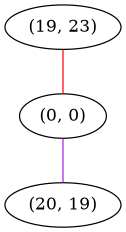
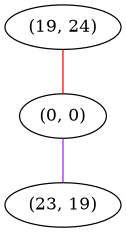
(63, 27) -> (63, 27)
(63, 205) -> (63, 205)
